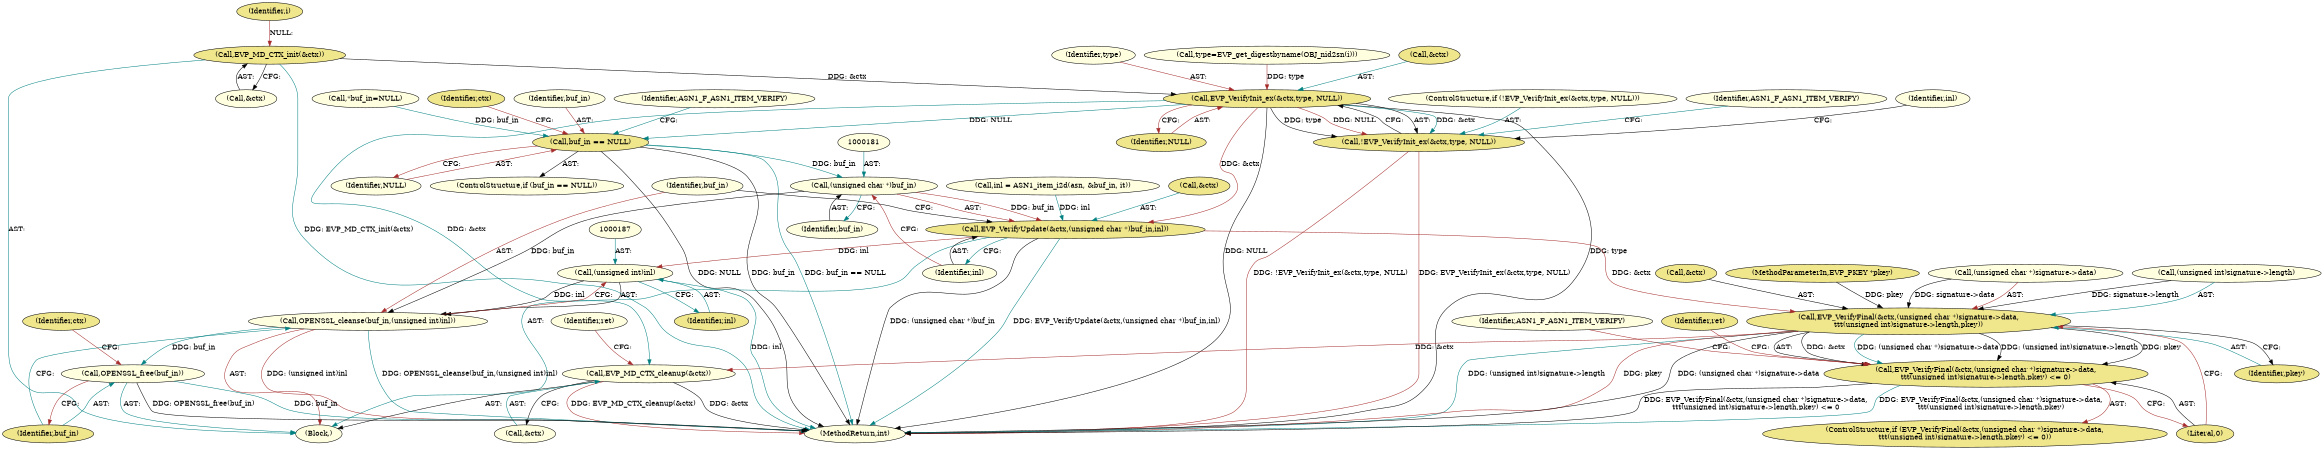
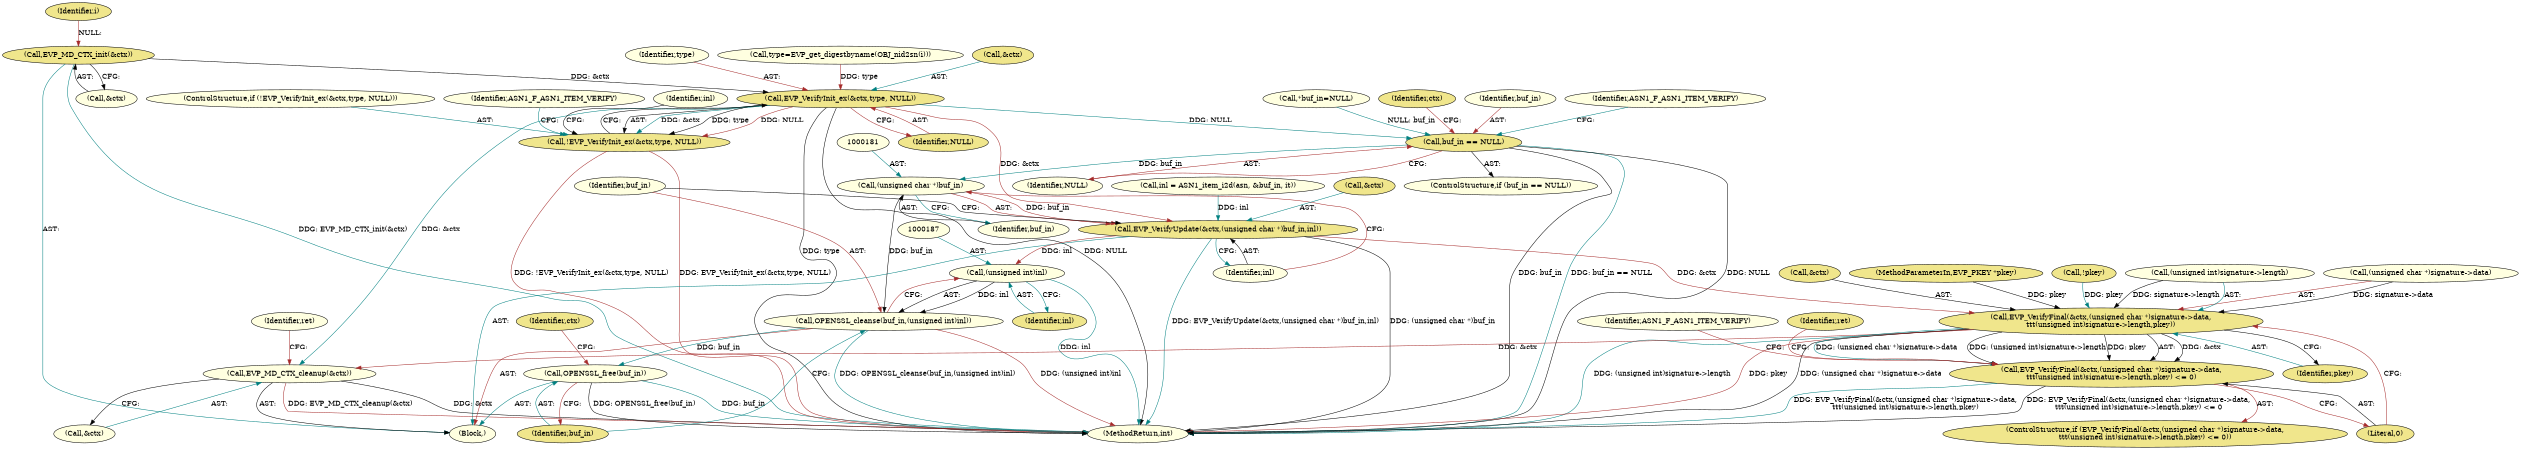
(497, 121) -> (1411, 121)
none -> (2084, 273)
